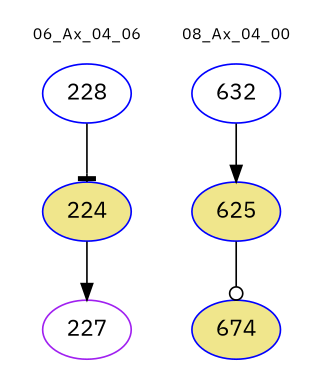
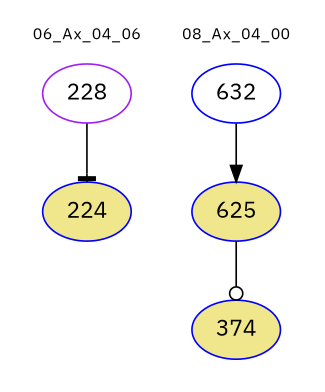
(87, 93) -> (87, 93)
(87, 330) -> none
(236, 330) -> (236, 330)
